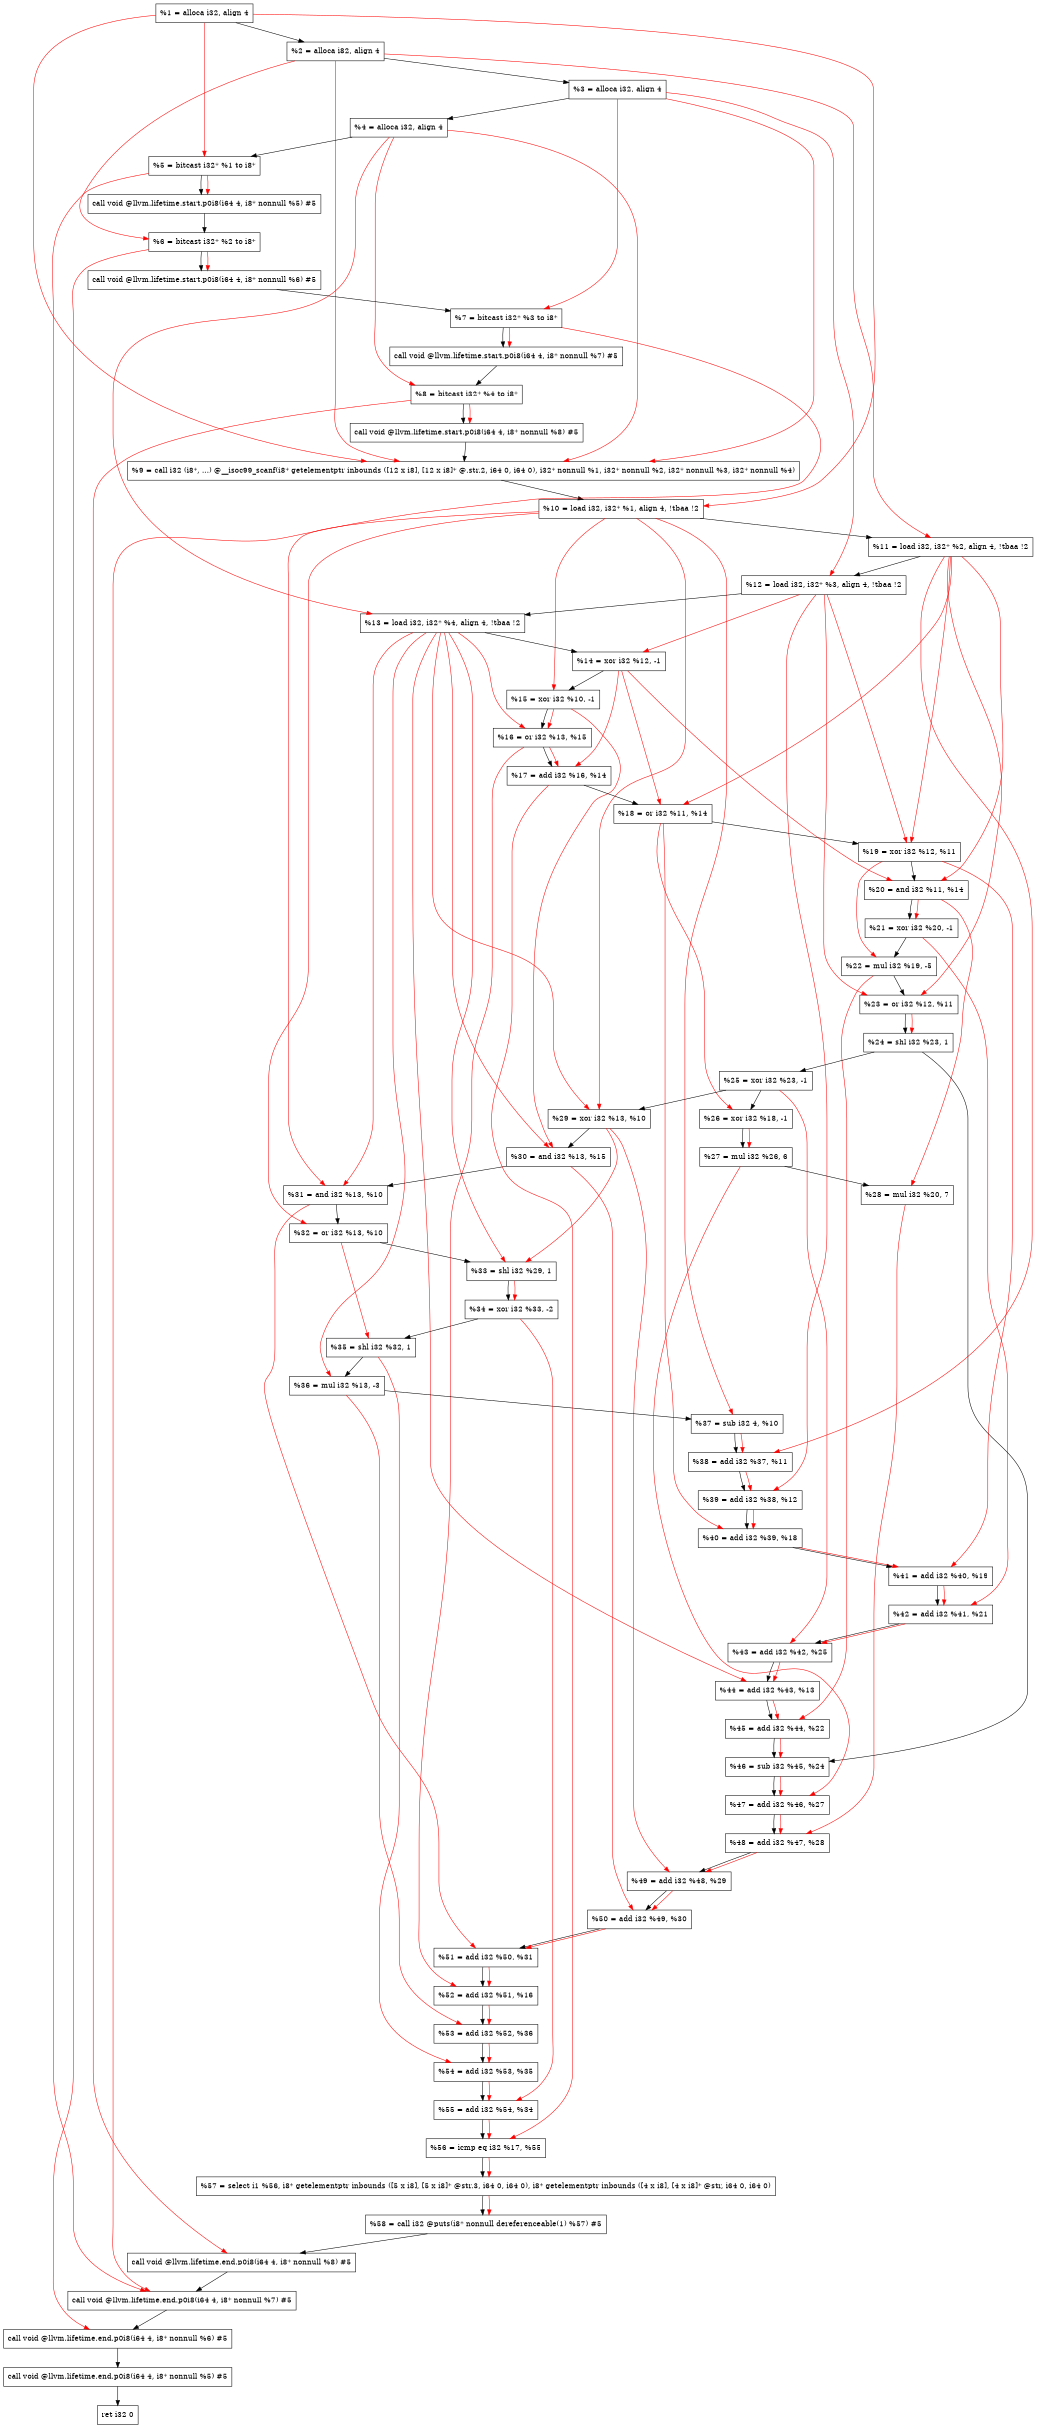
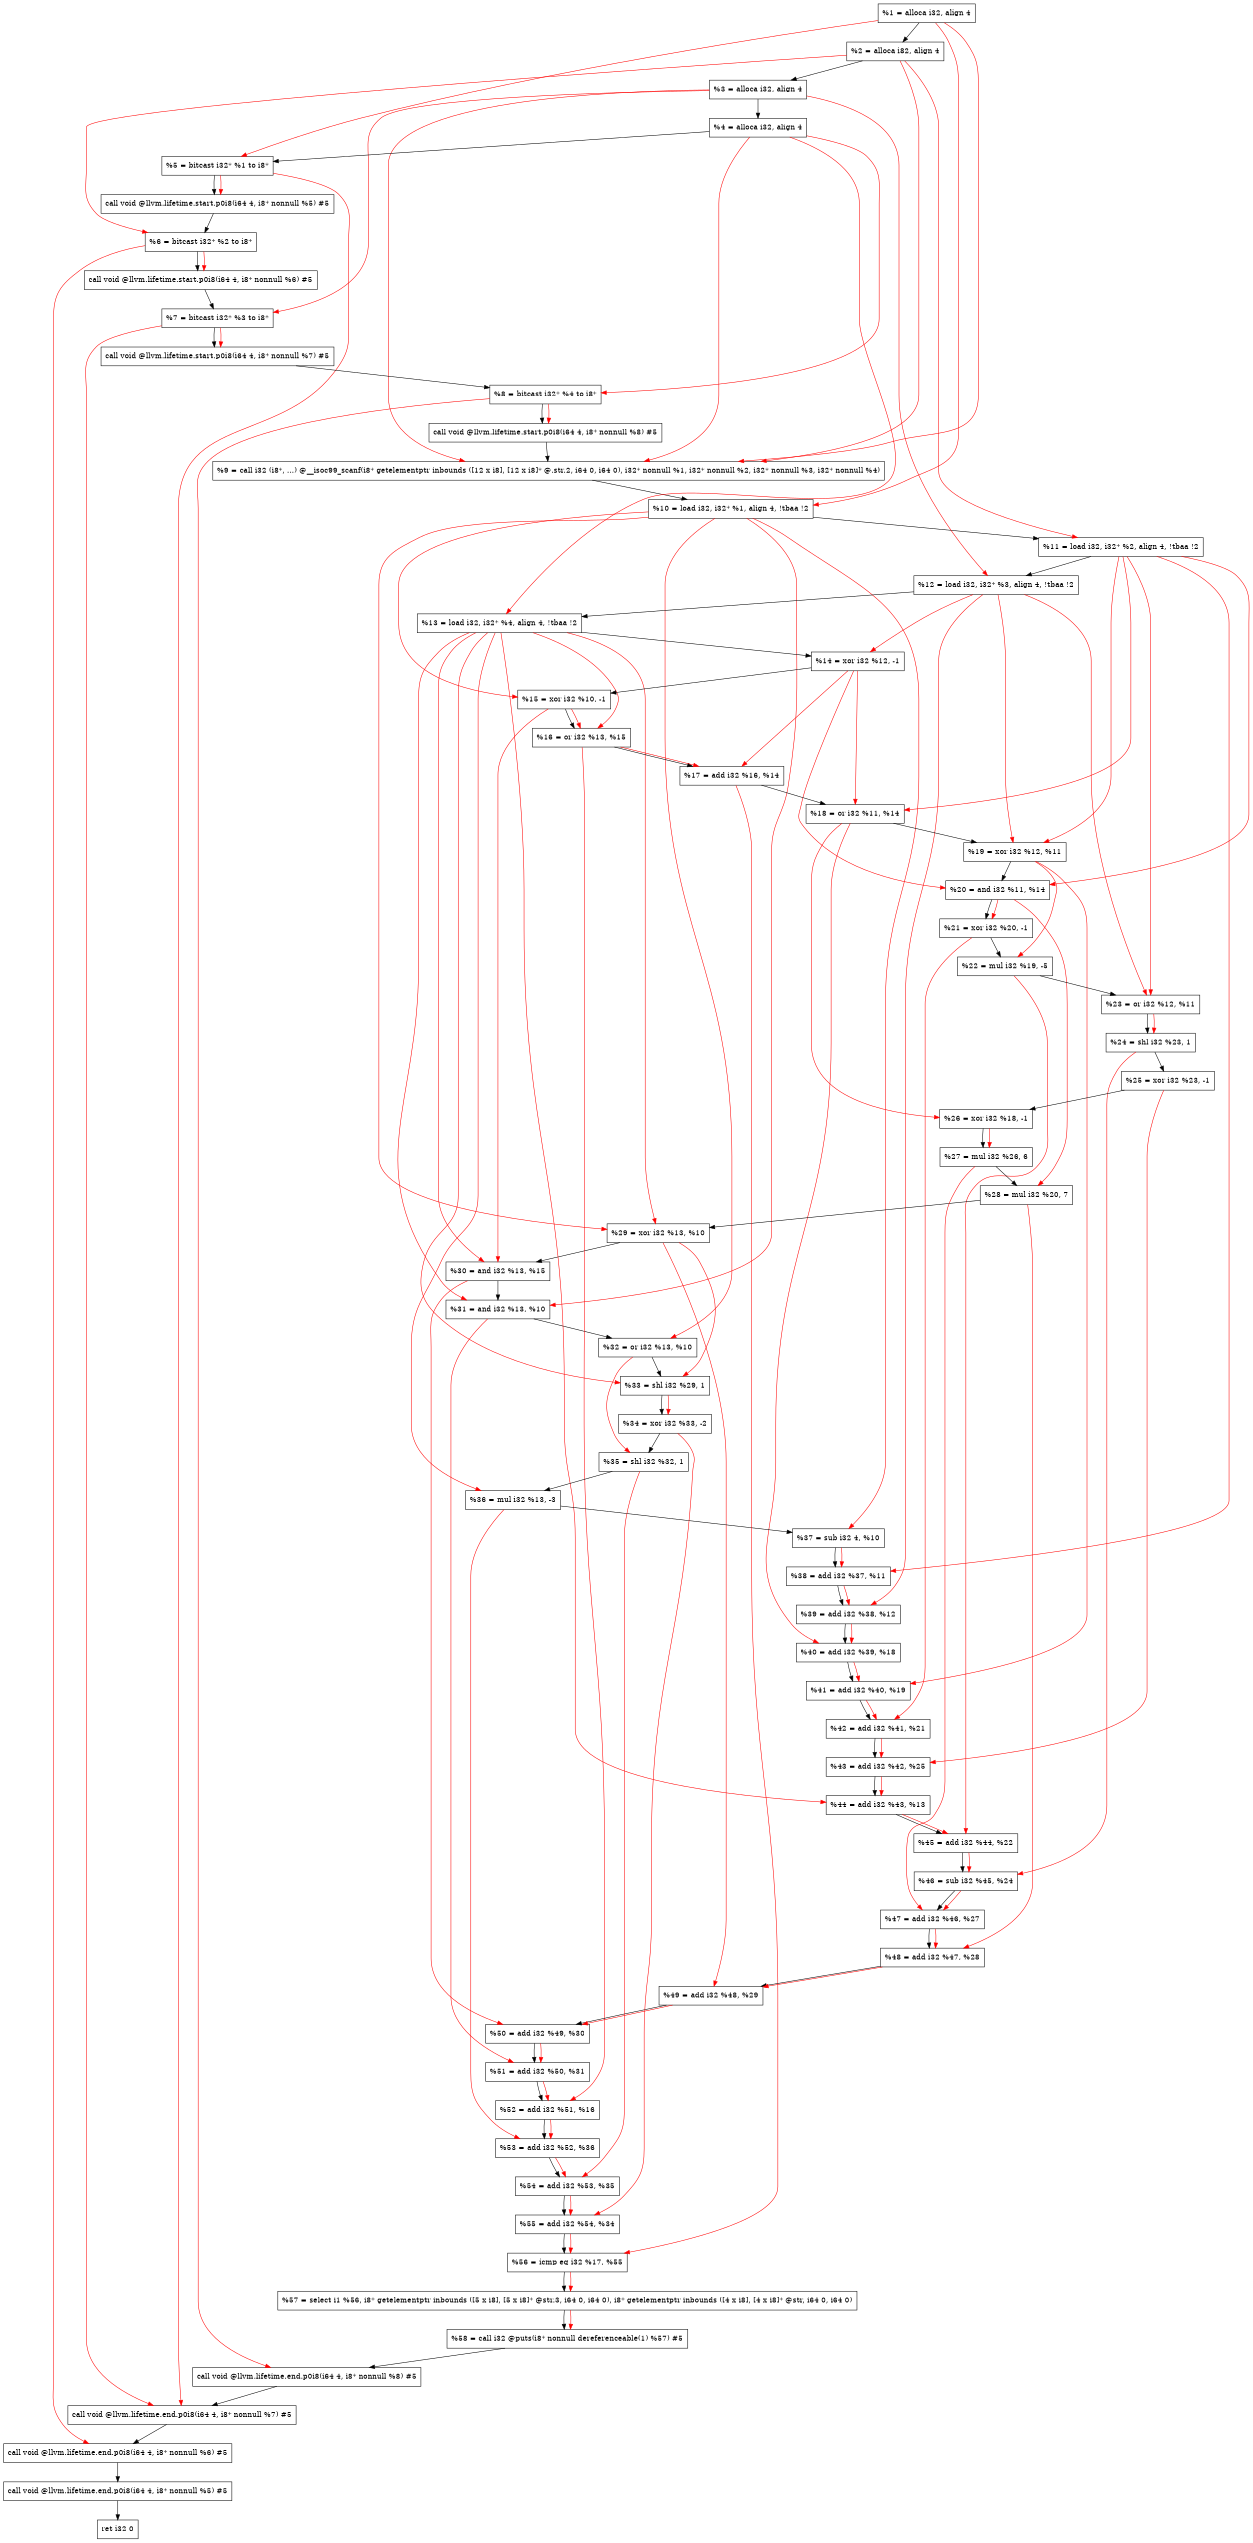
(689, 1098) -> (848, 1214)
(1016, 1463) -> (1107, 1482)
